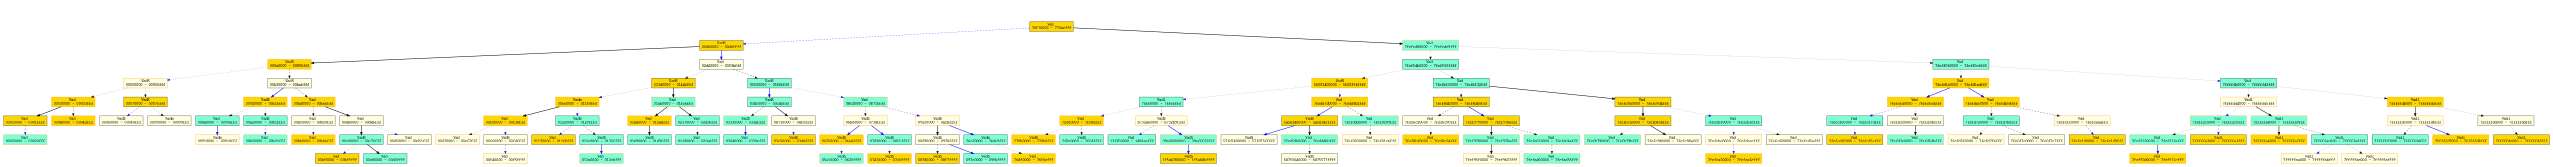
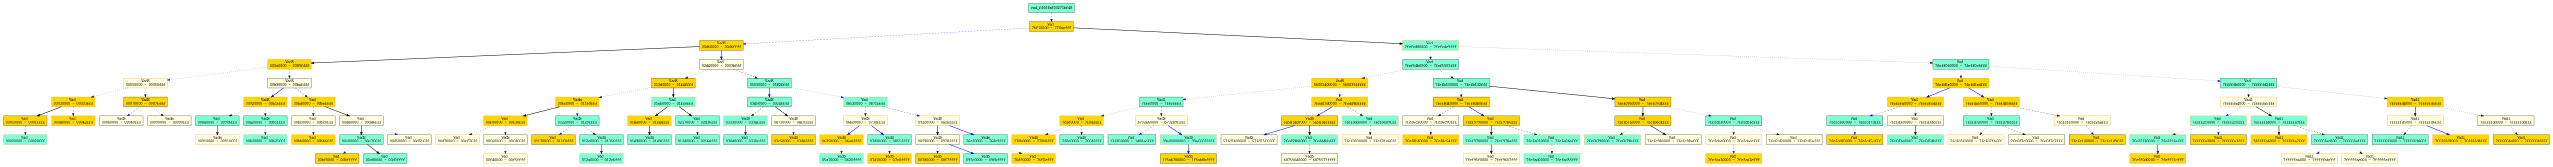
none -> (1051, 8)
